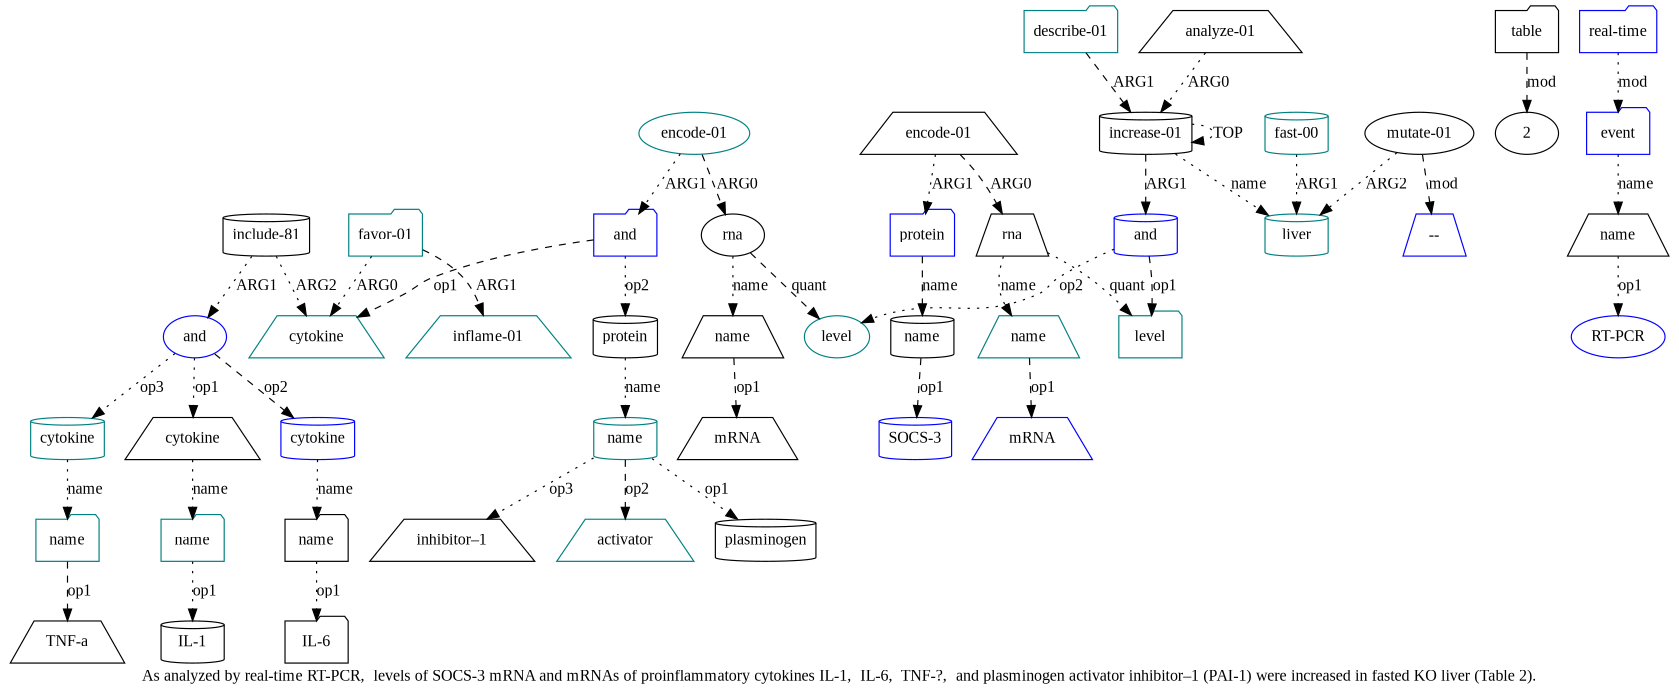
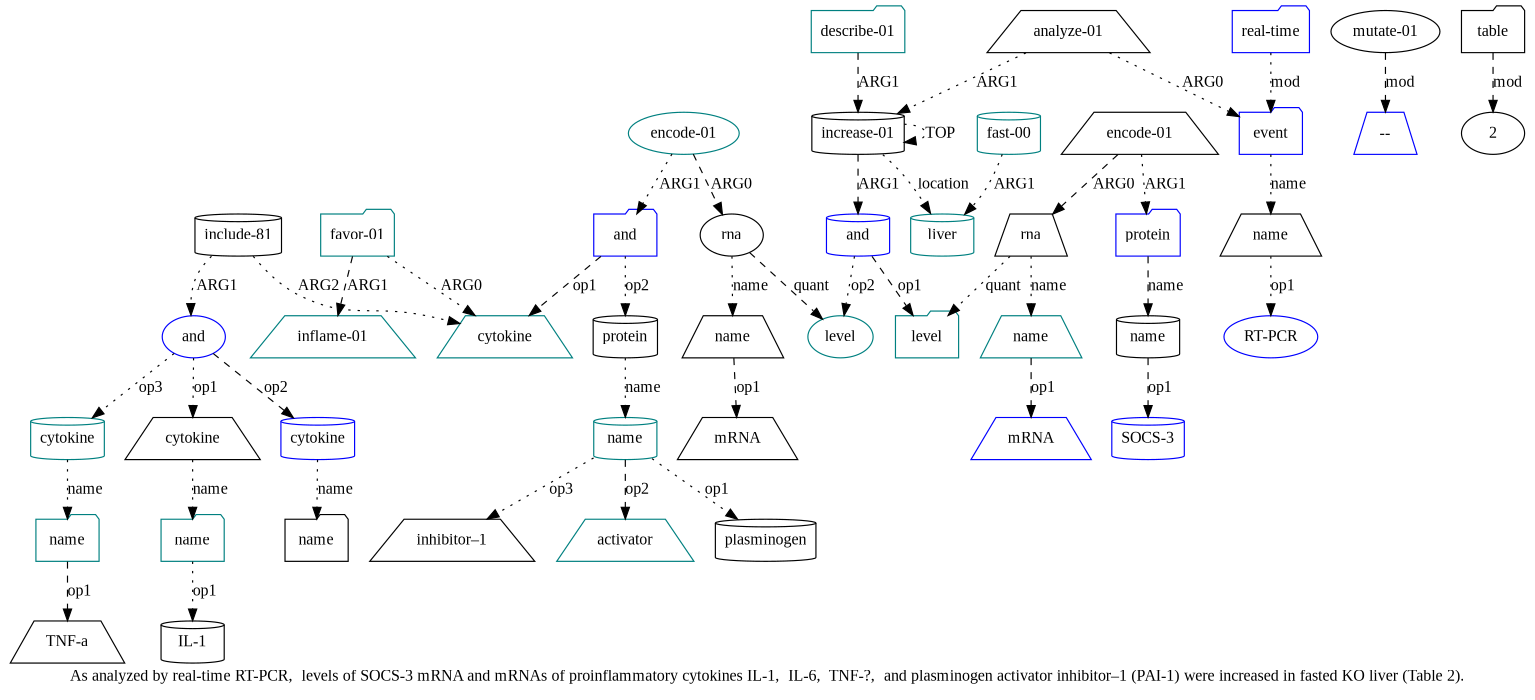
none -> (1169, 82)
(1209, 82) -> (997, 82)
(1363, 180) -> none
(1249, 184) -> (943, 184)
(317, 642) -> none
